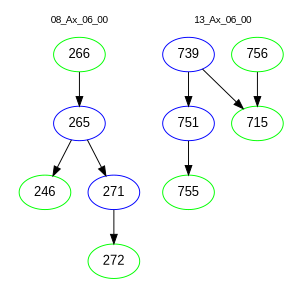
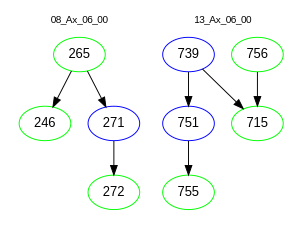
(79, 55) -> none
(79, 123) -> (79, 55)
